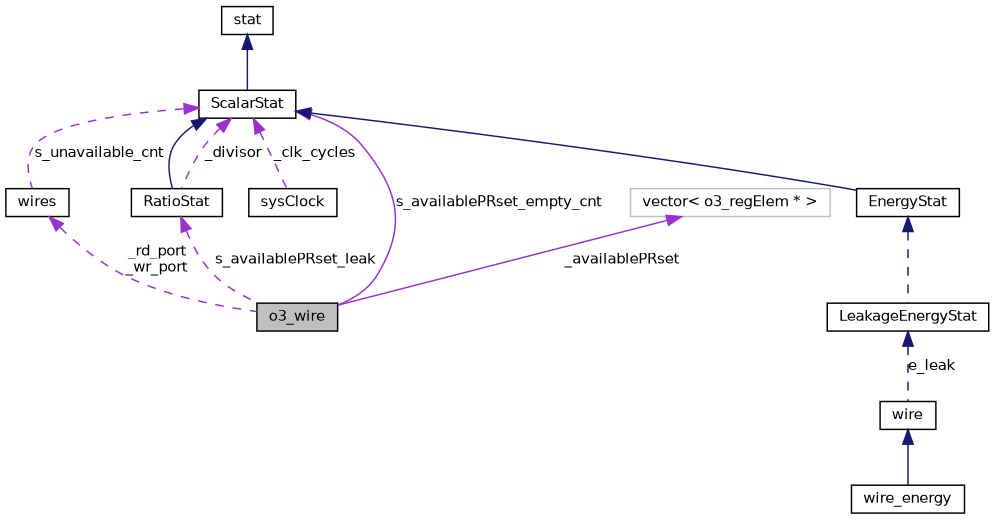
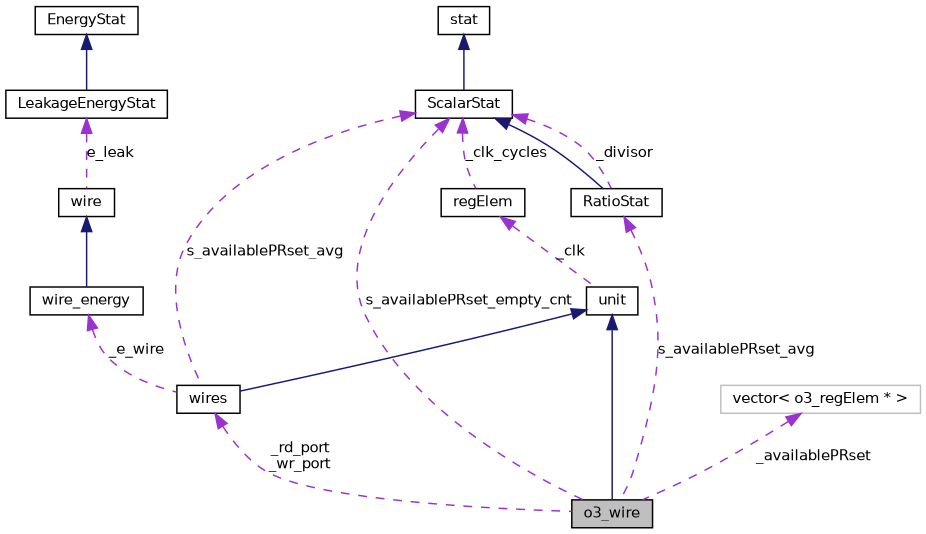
(584, 148) -> none
(99, 153) -> (265, 252)
(293, 203) -> (483, 203)
(393, 203) -> (385, 349)
(296, 260) -> (736, 350)
(503, 263) -> (717, 464)
(908, 267) -> (87, 70)
none -> (612, 301)
none -> (126, 372)
(908, 374) -> (87, 161)
